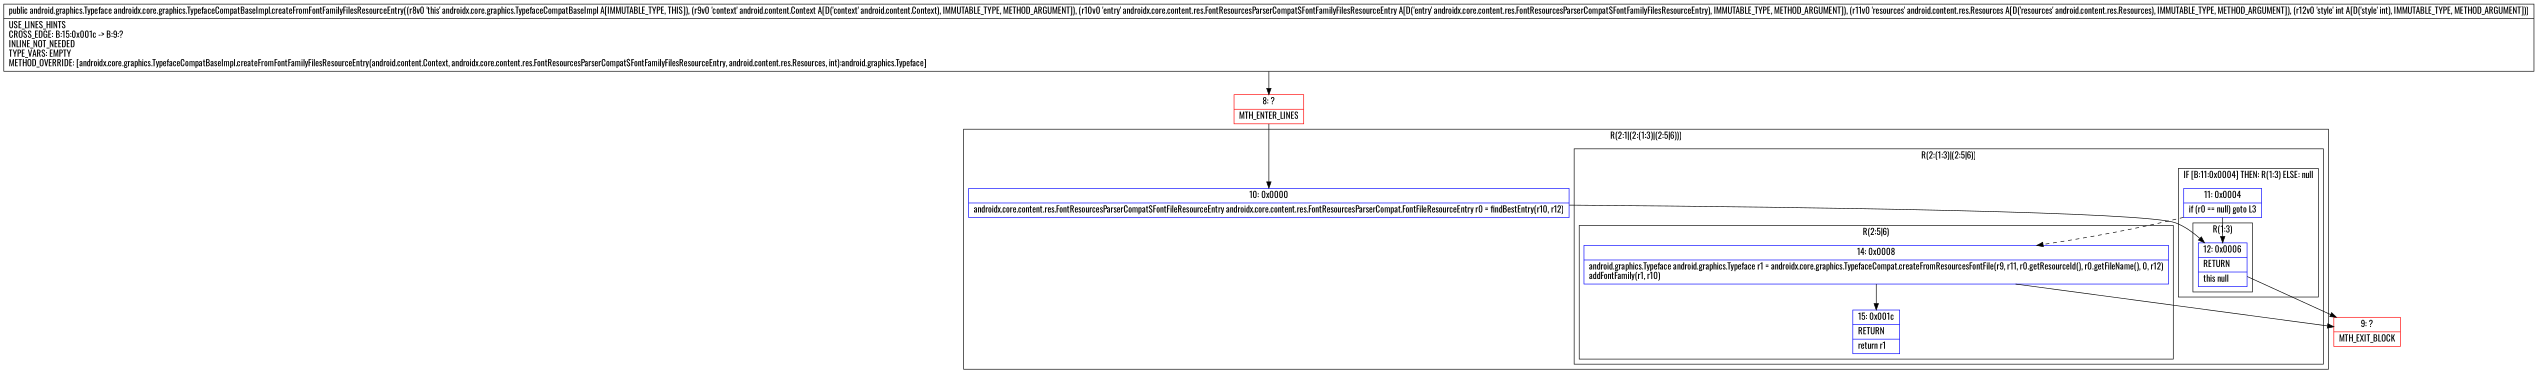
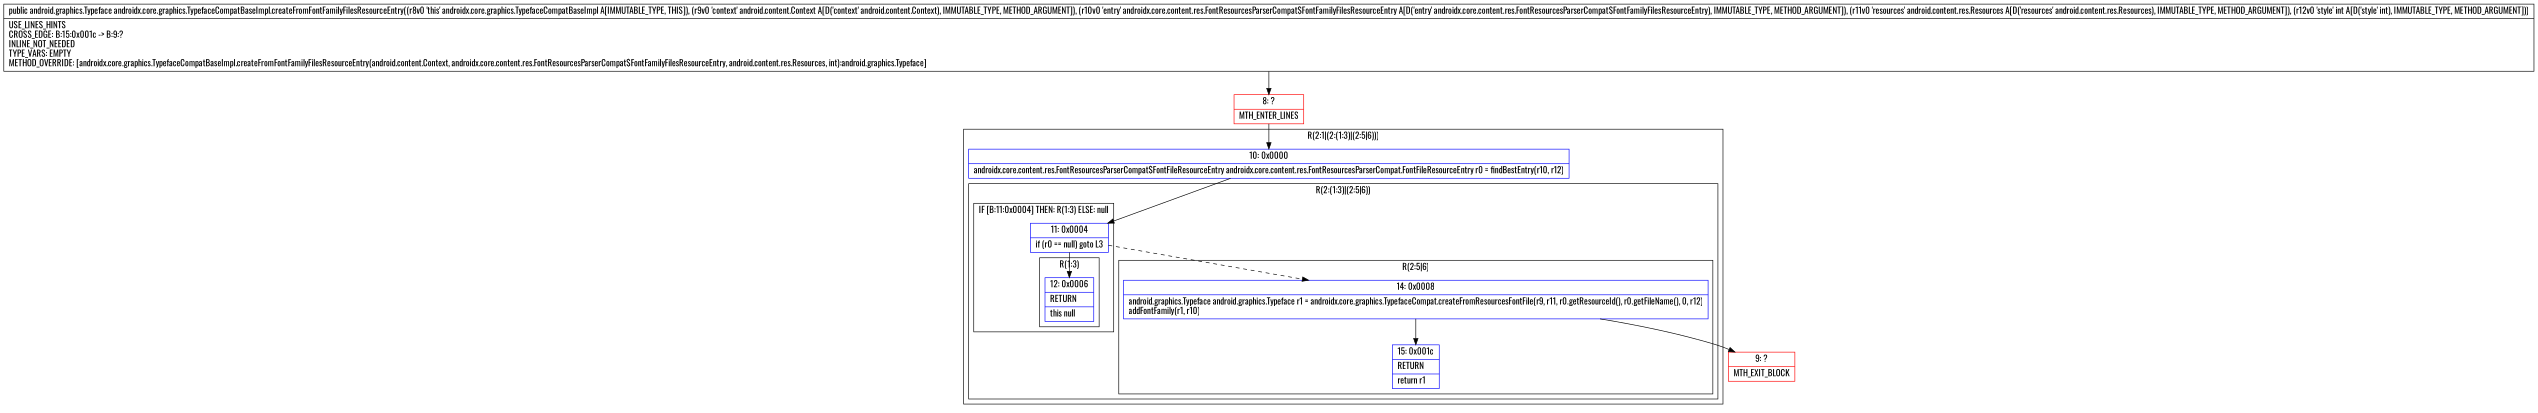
(1887, 209) -> (1172, 200)
(2283, 293) -> none
